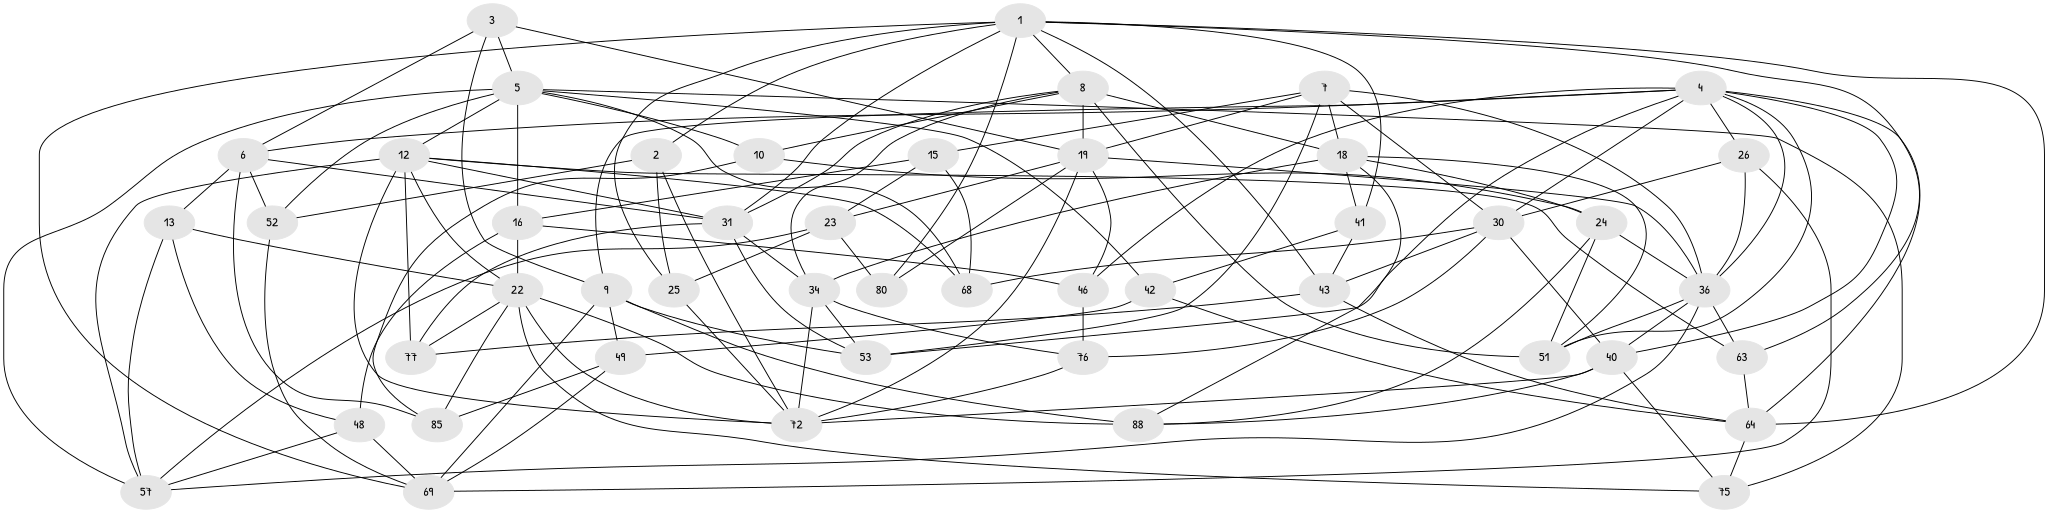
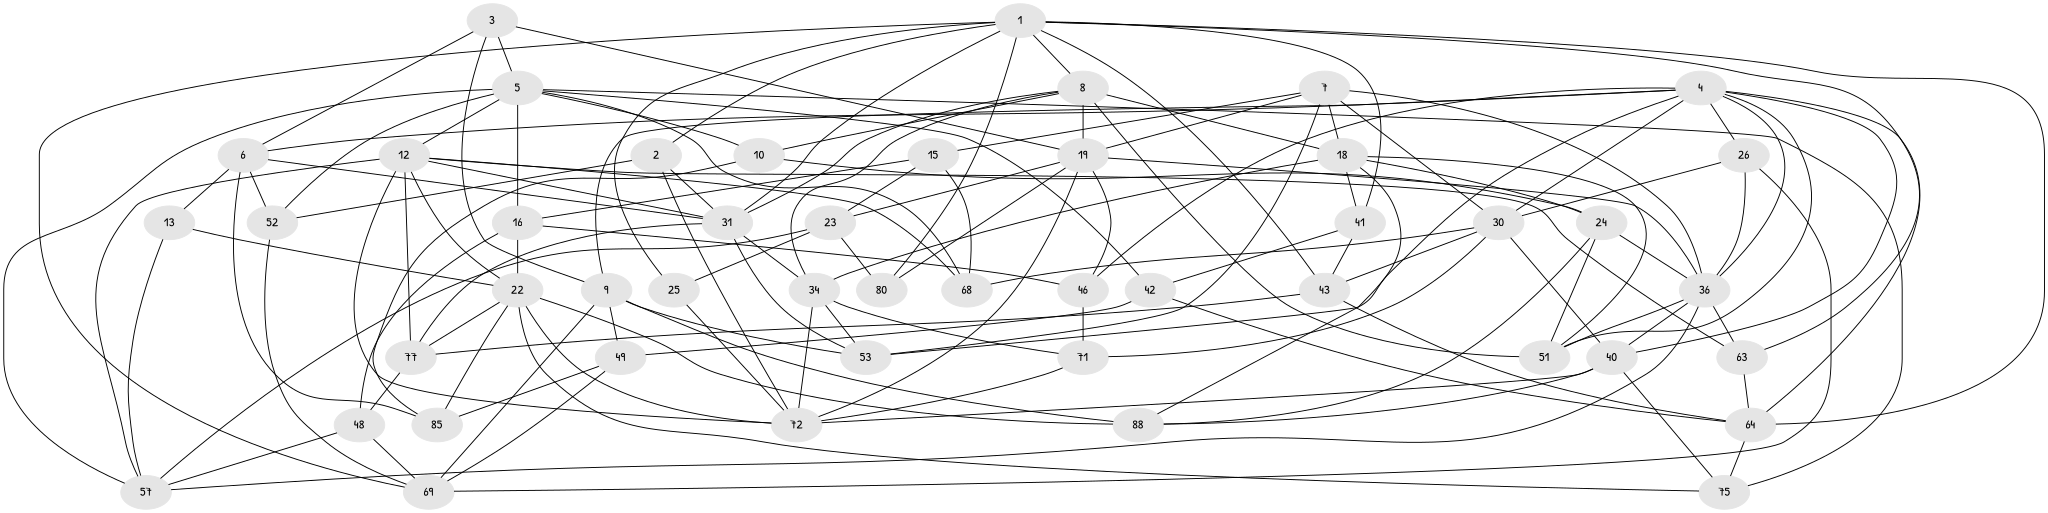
(661, 223) -> (691, 188)
(225, 358) -> (383, 394)
(1083, 358) -> (1083, 358)
